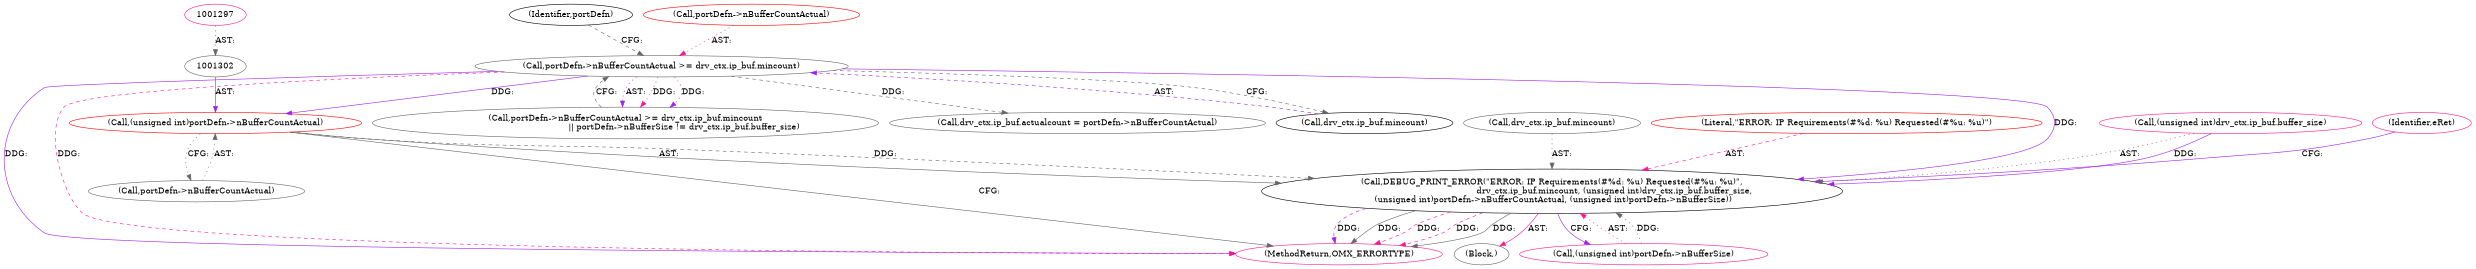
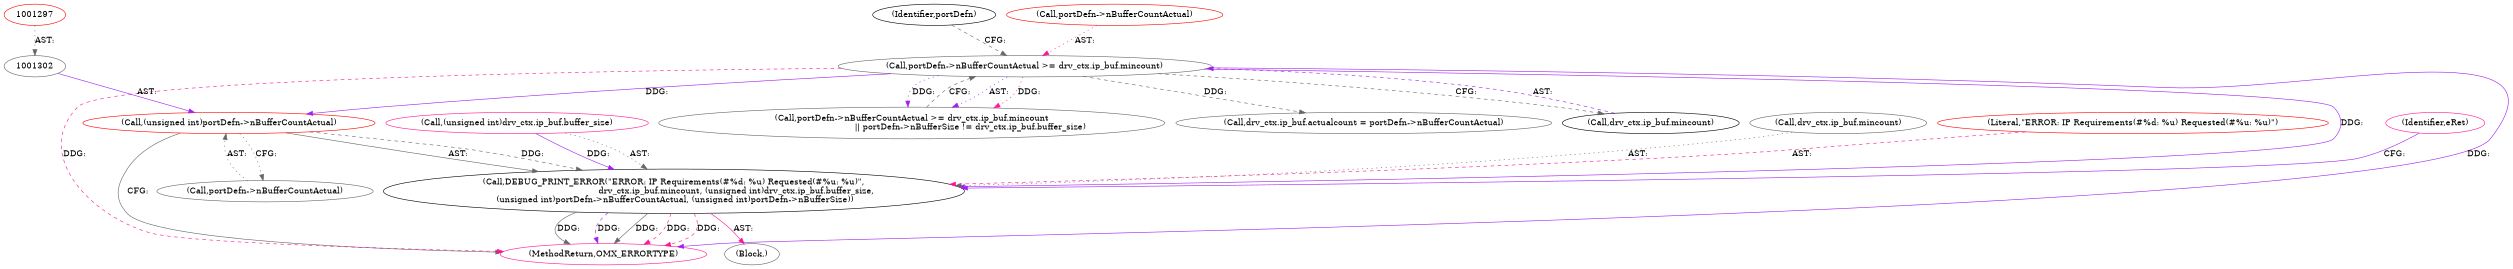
(215, 15) -> (35, 15)
(1644, 254) -> none
